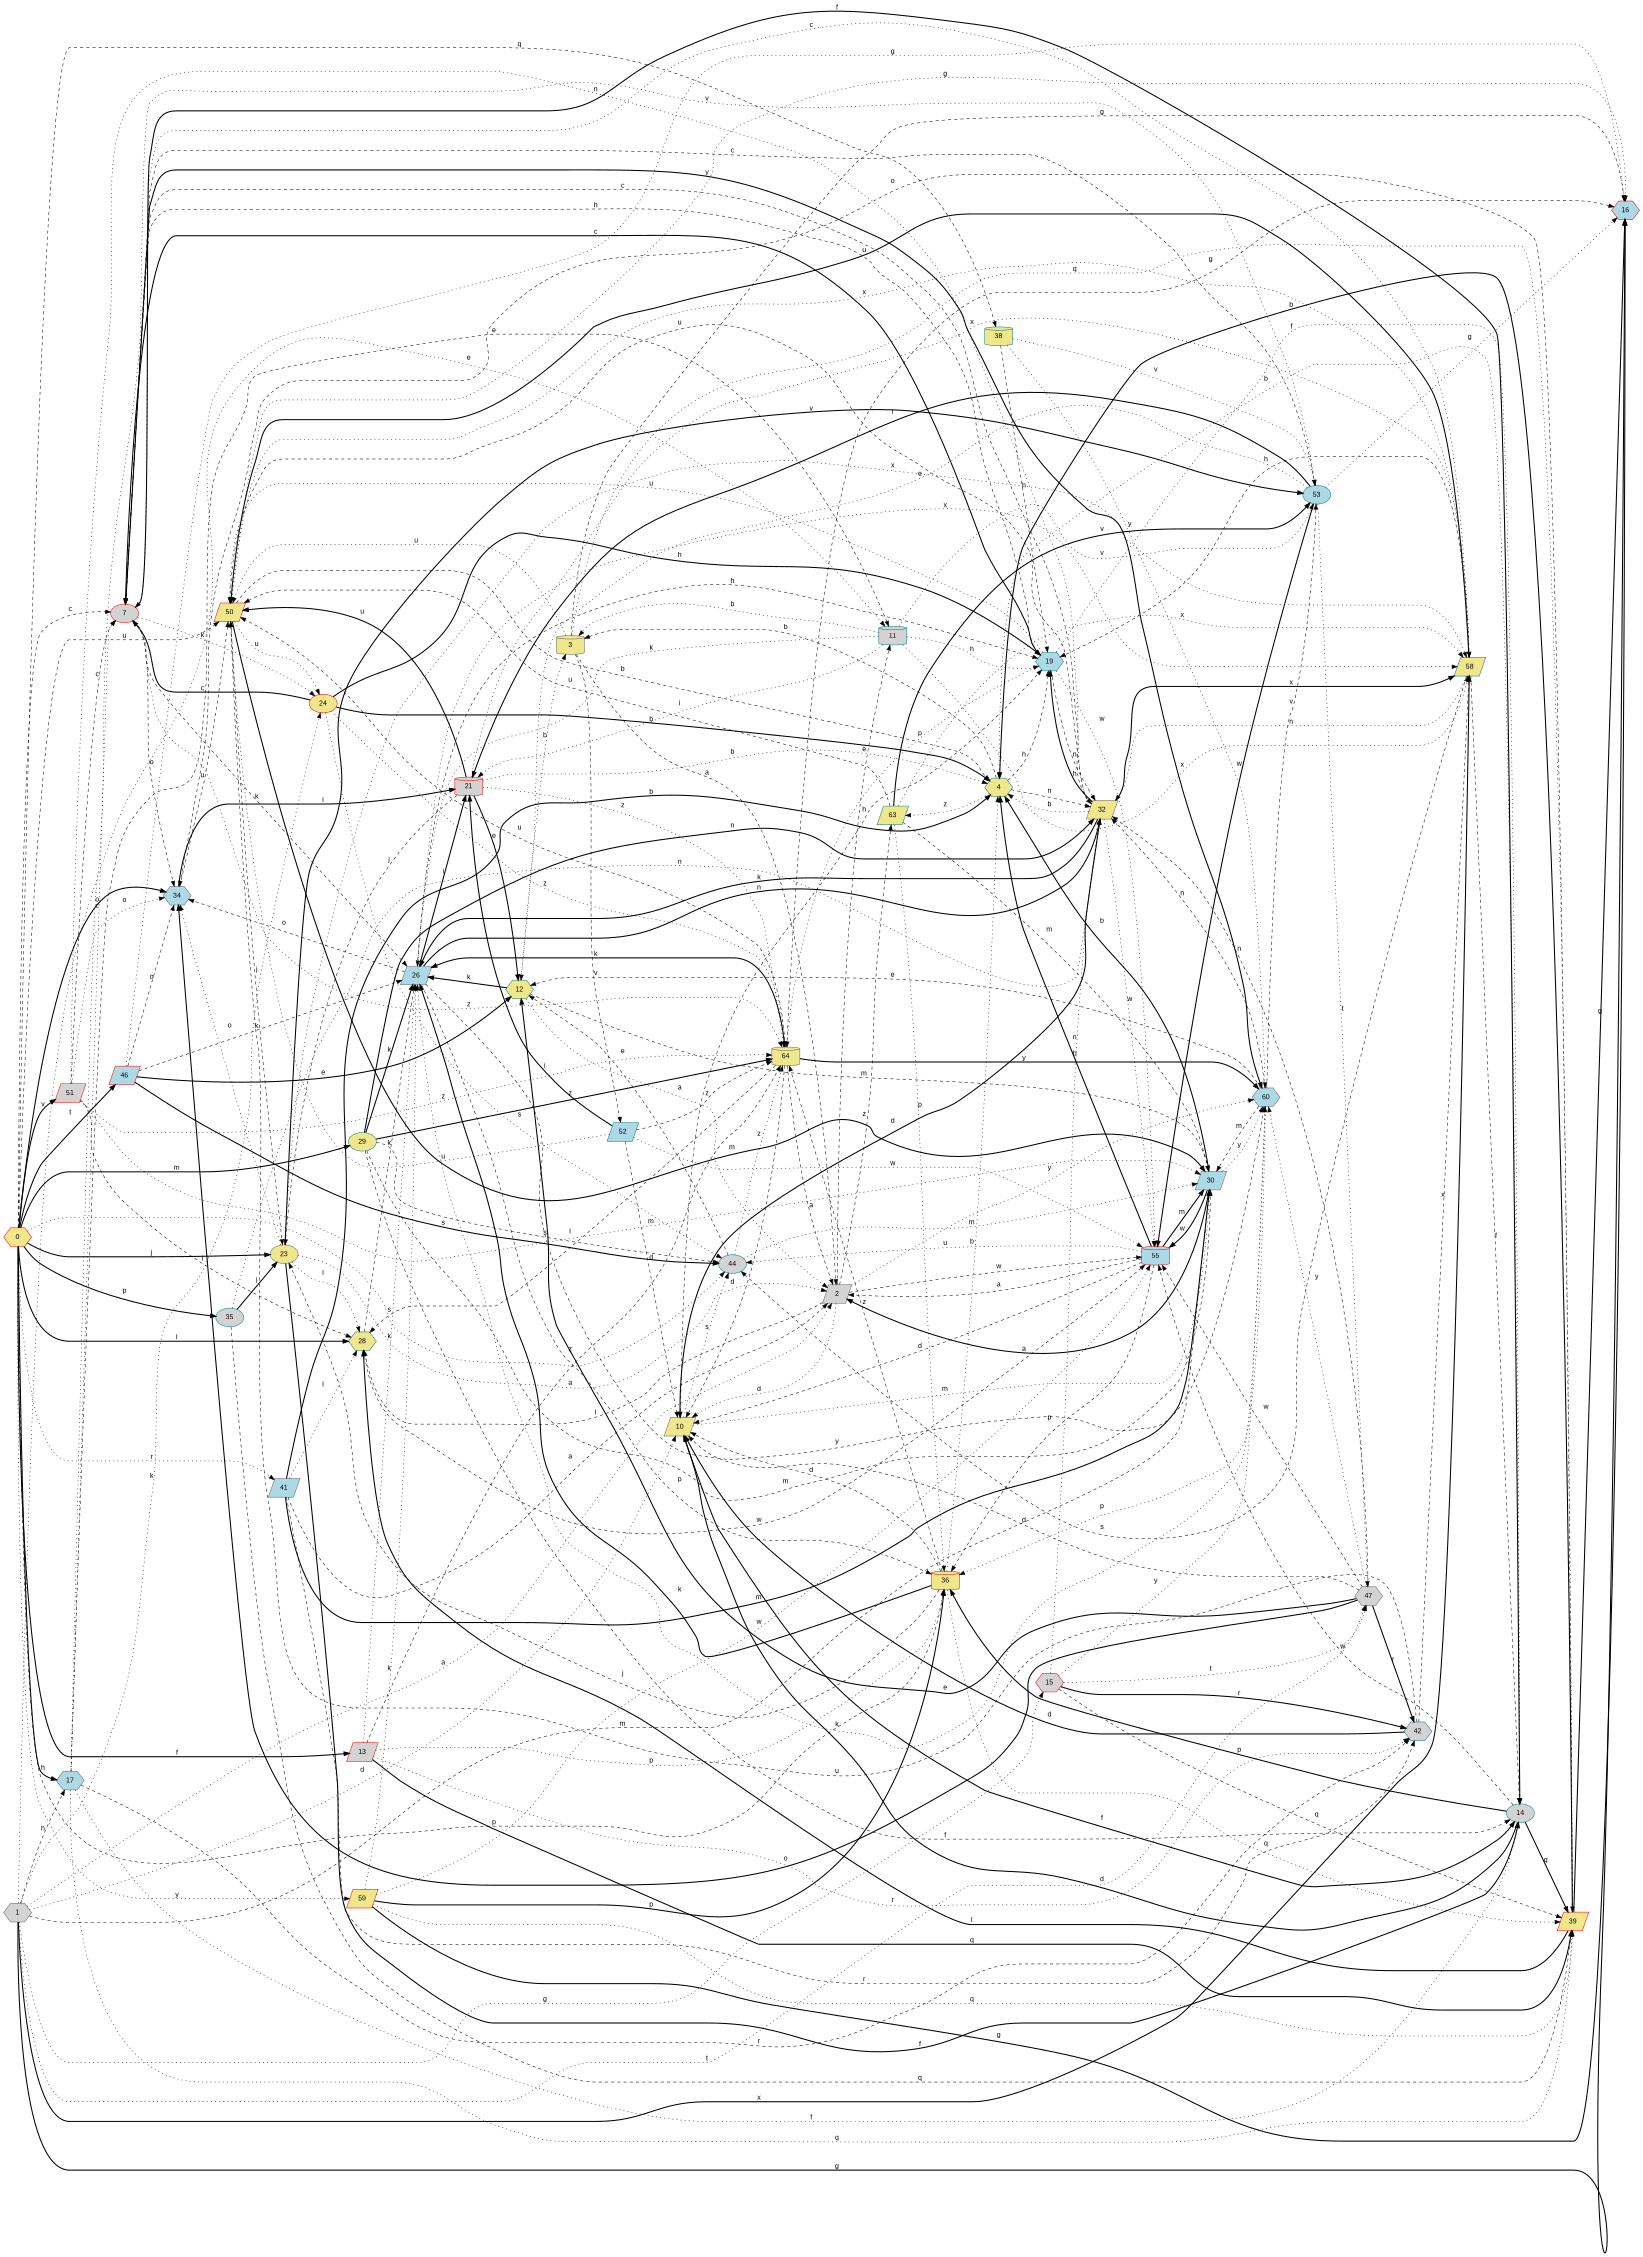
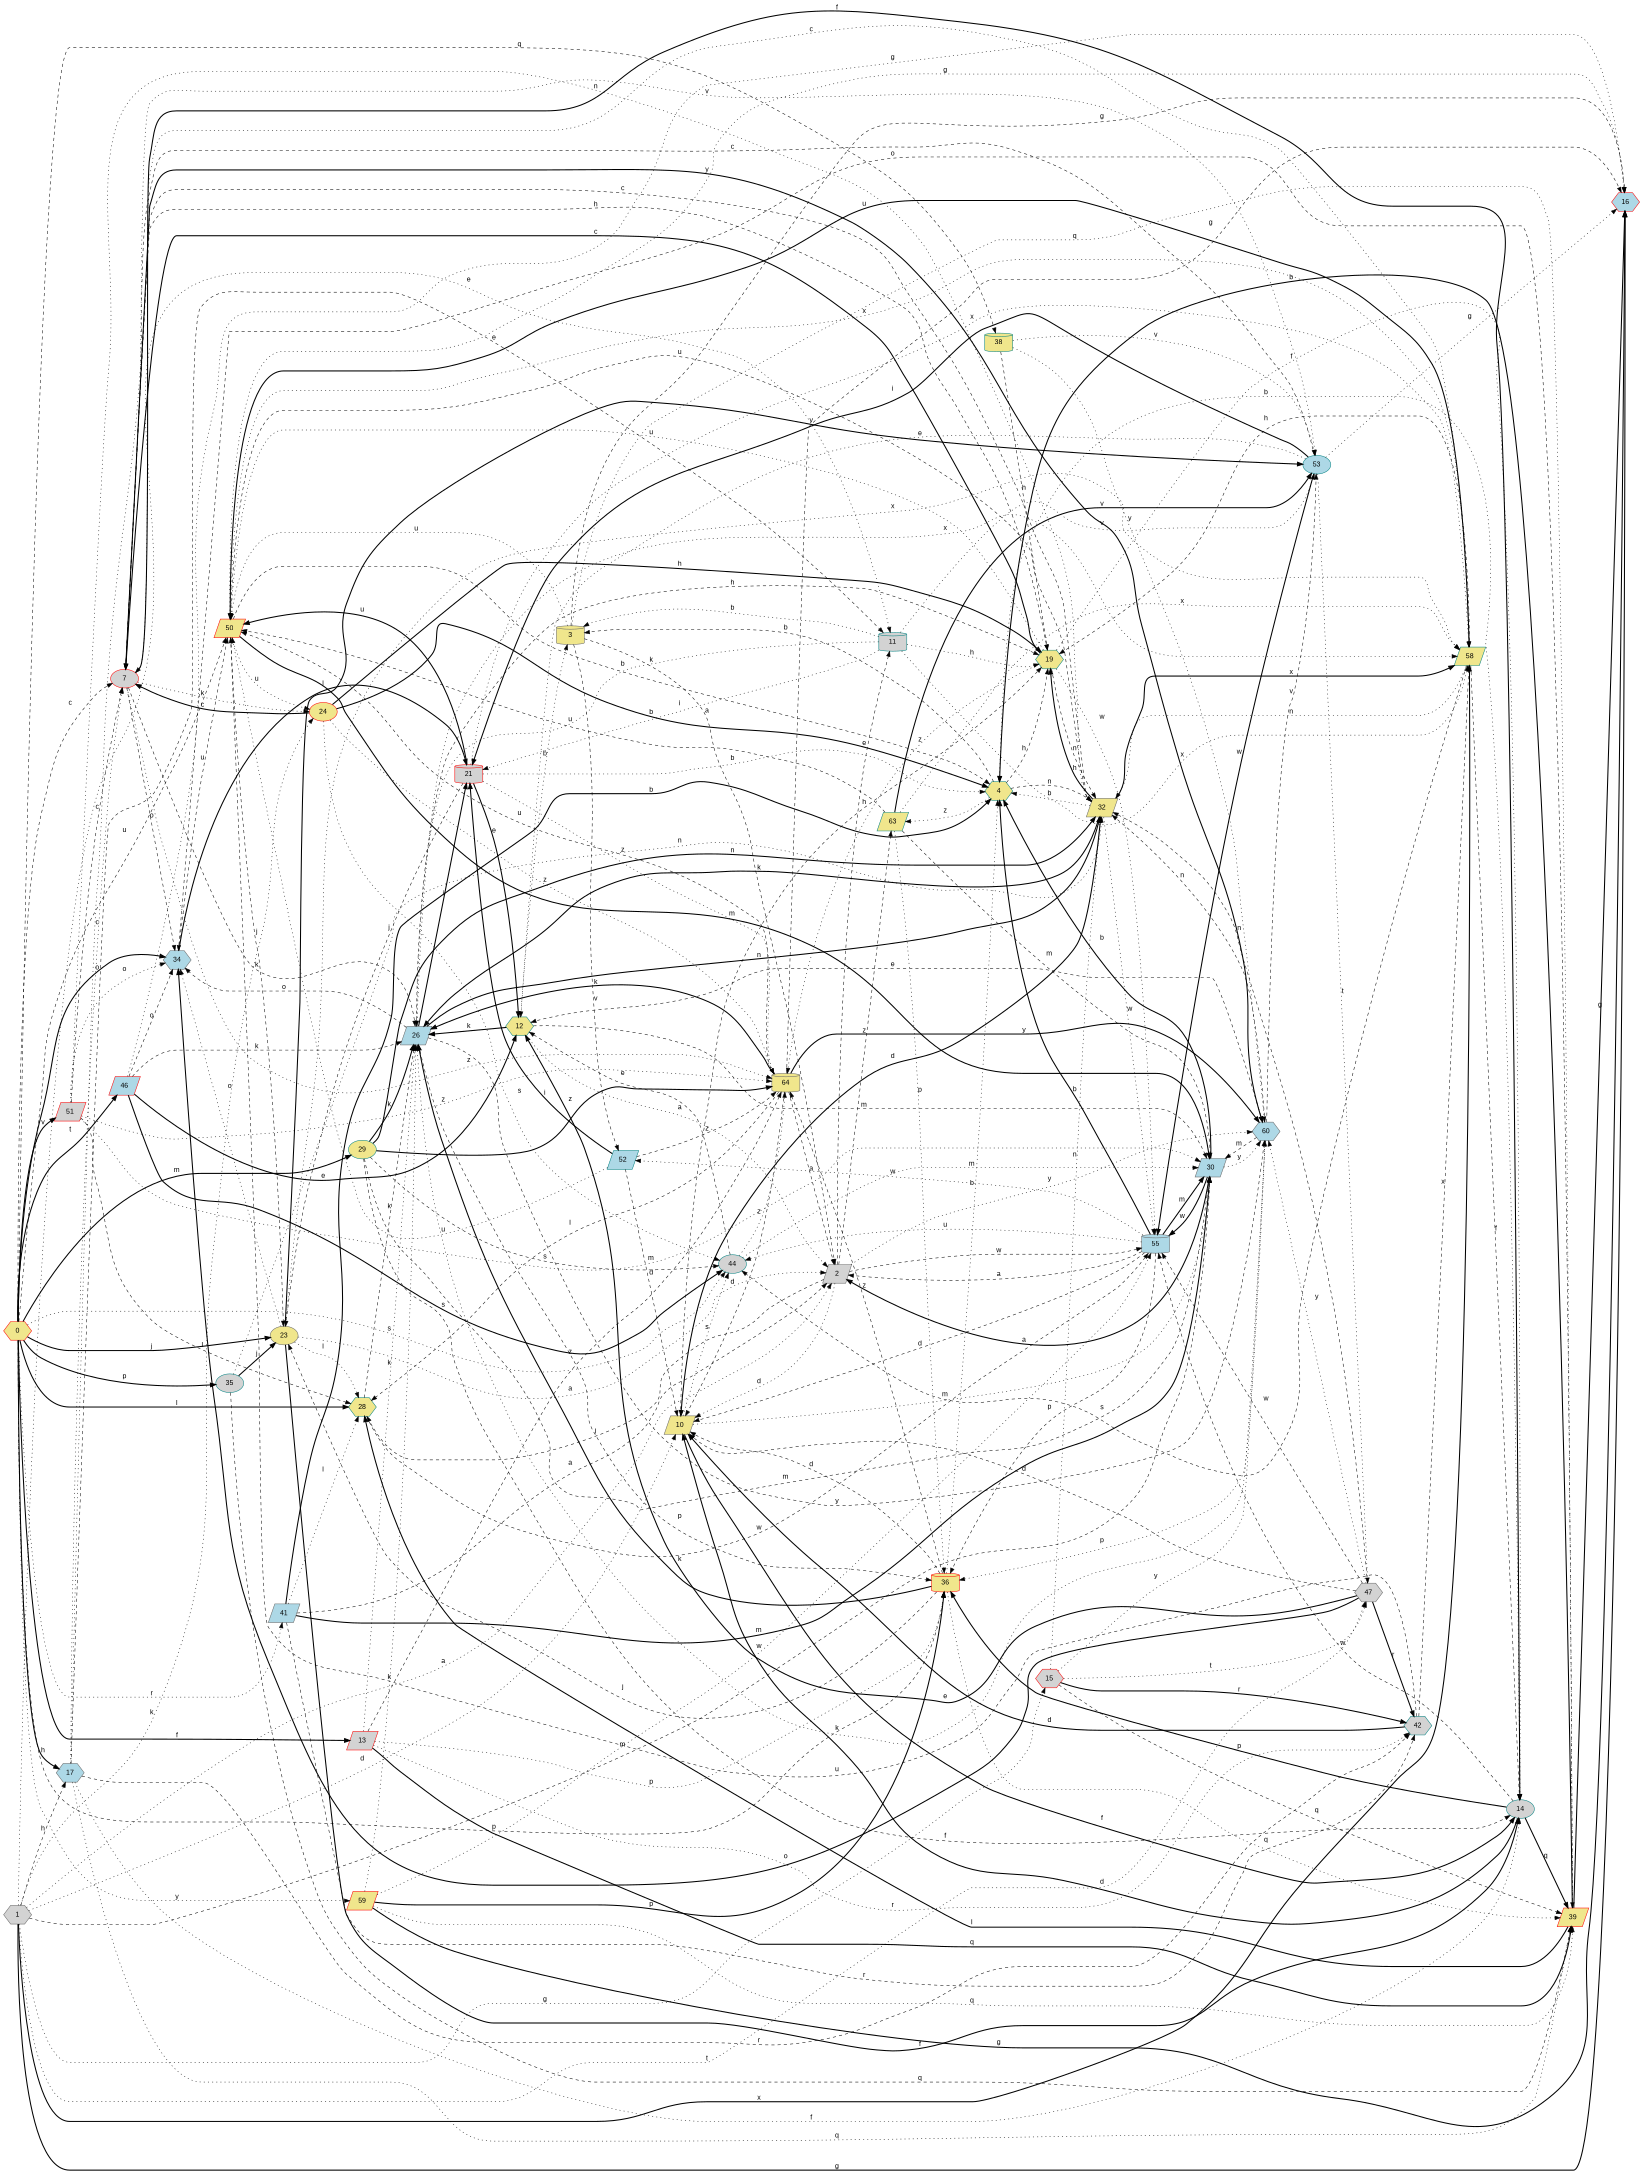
(1050, 662) -> (1050, 659)
(920, 733) -> (920, 740)
(891, 1167) -> (897, 1177)
(1156, 1256) -> (1156, 1244)
